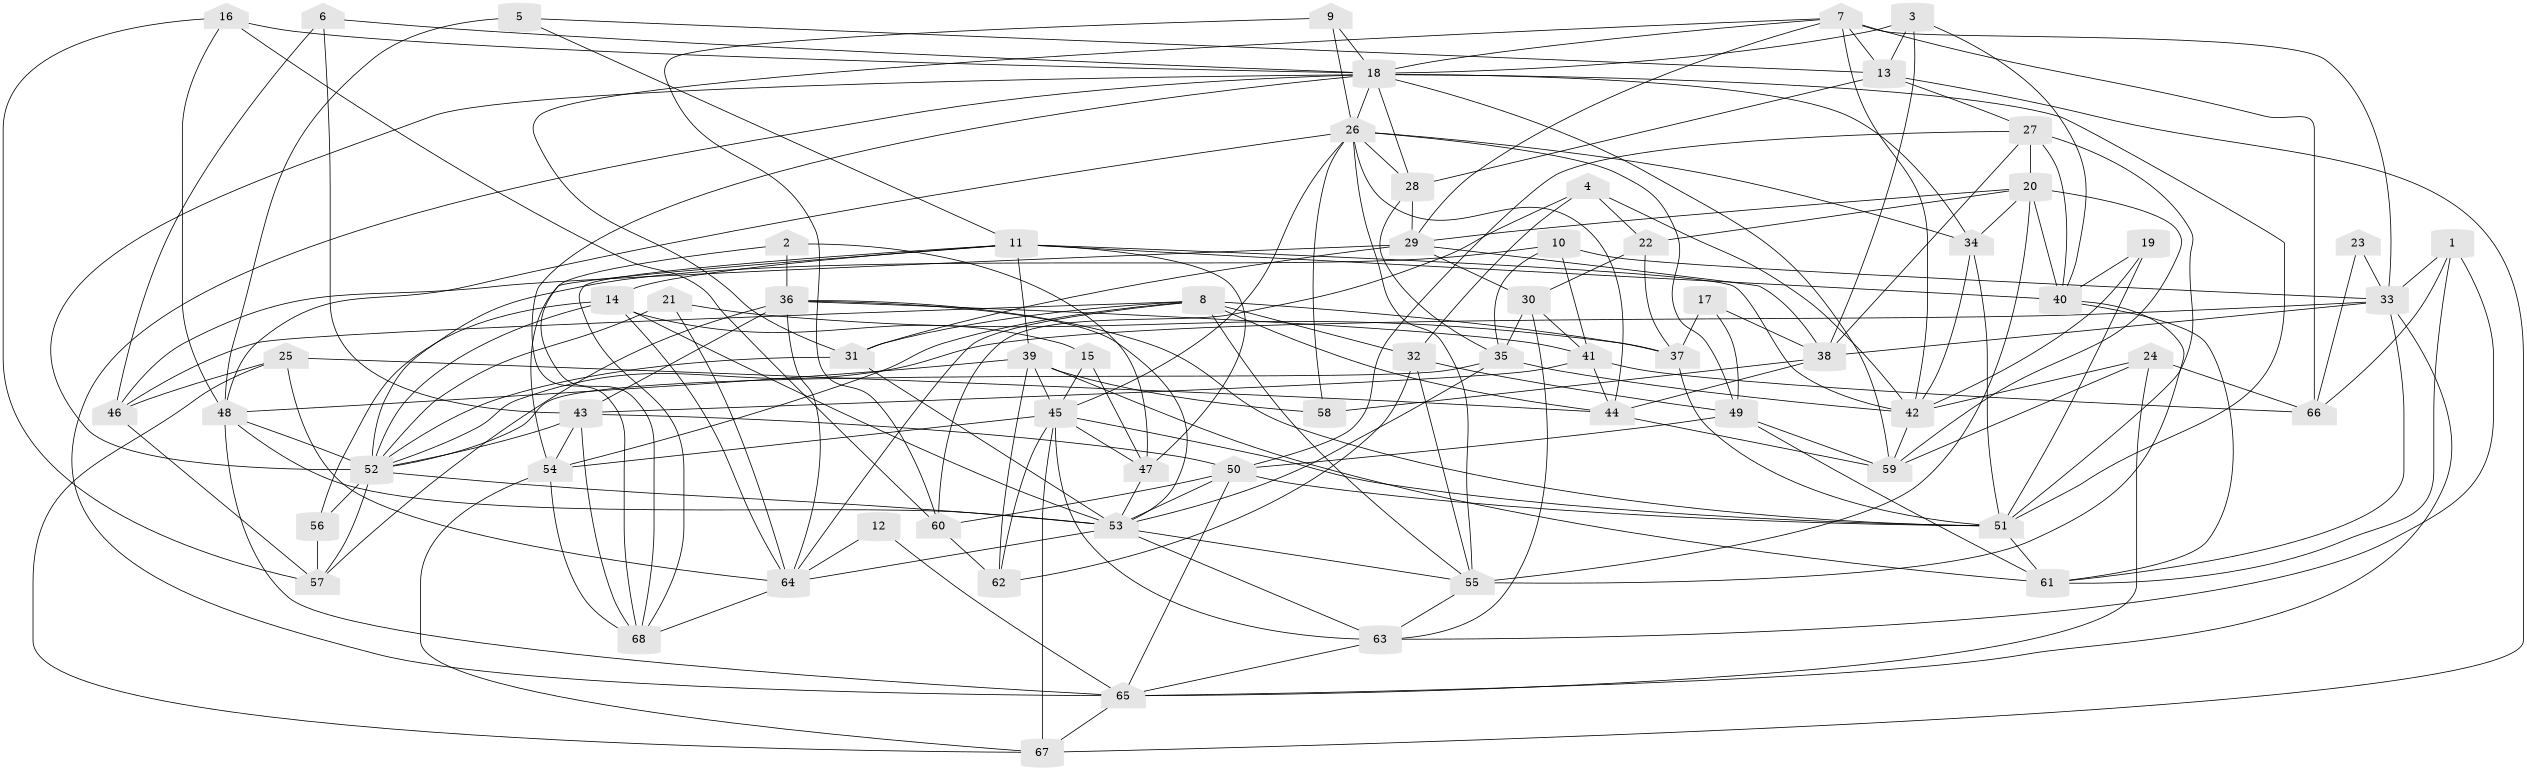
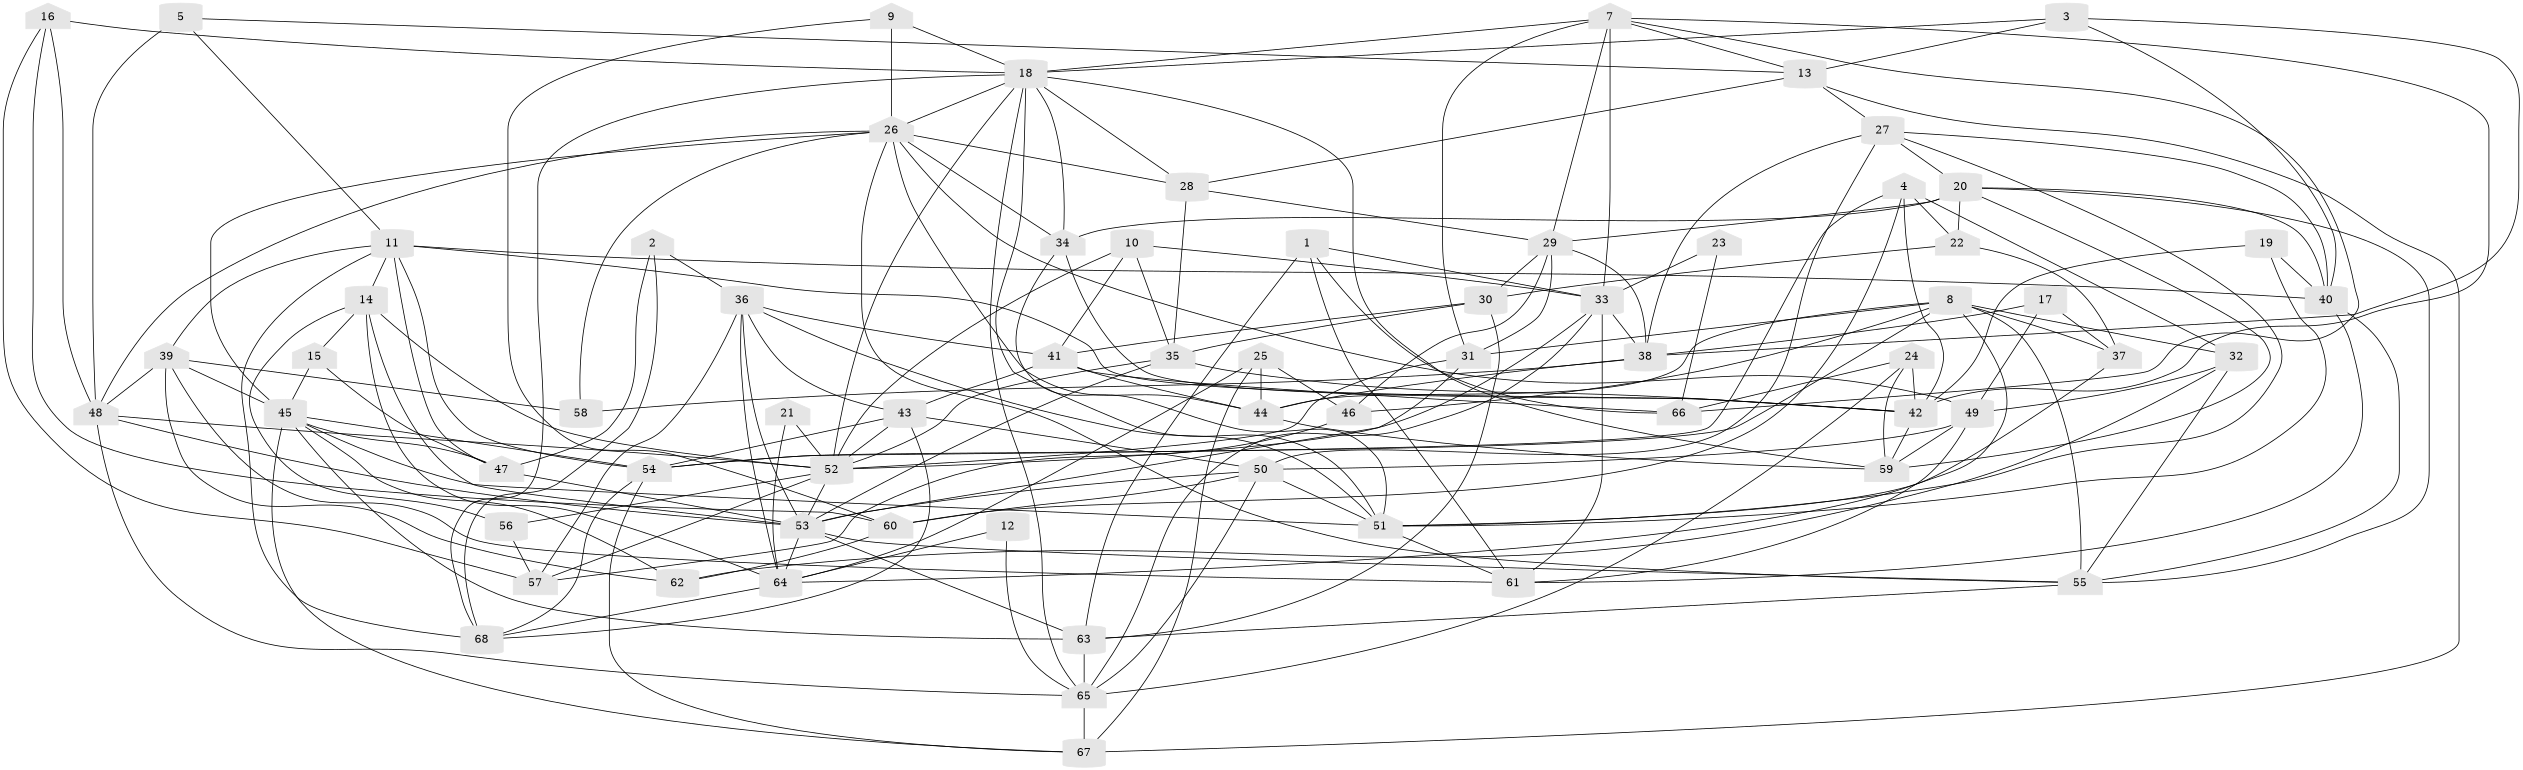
(323, 17) -> none
(1176, 324) -> none
none -> (1339, 449)
